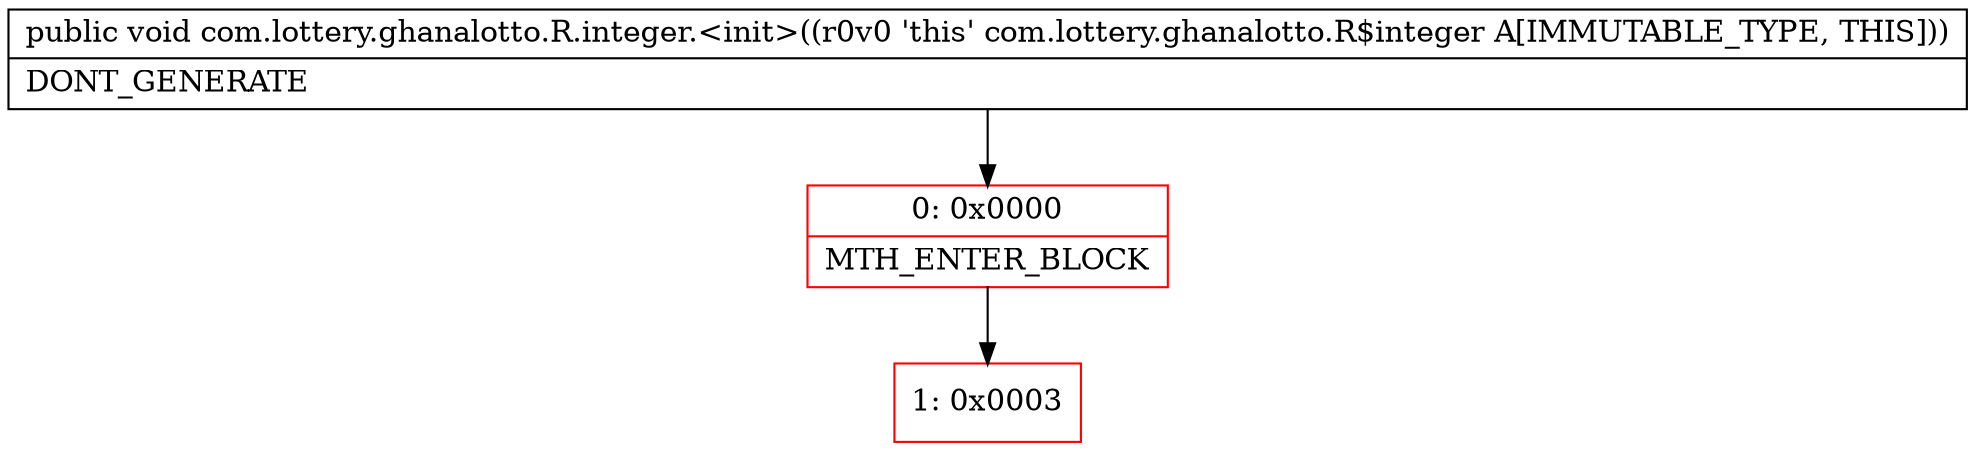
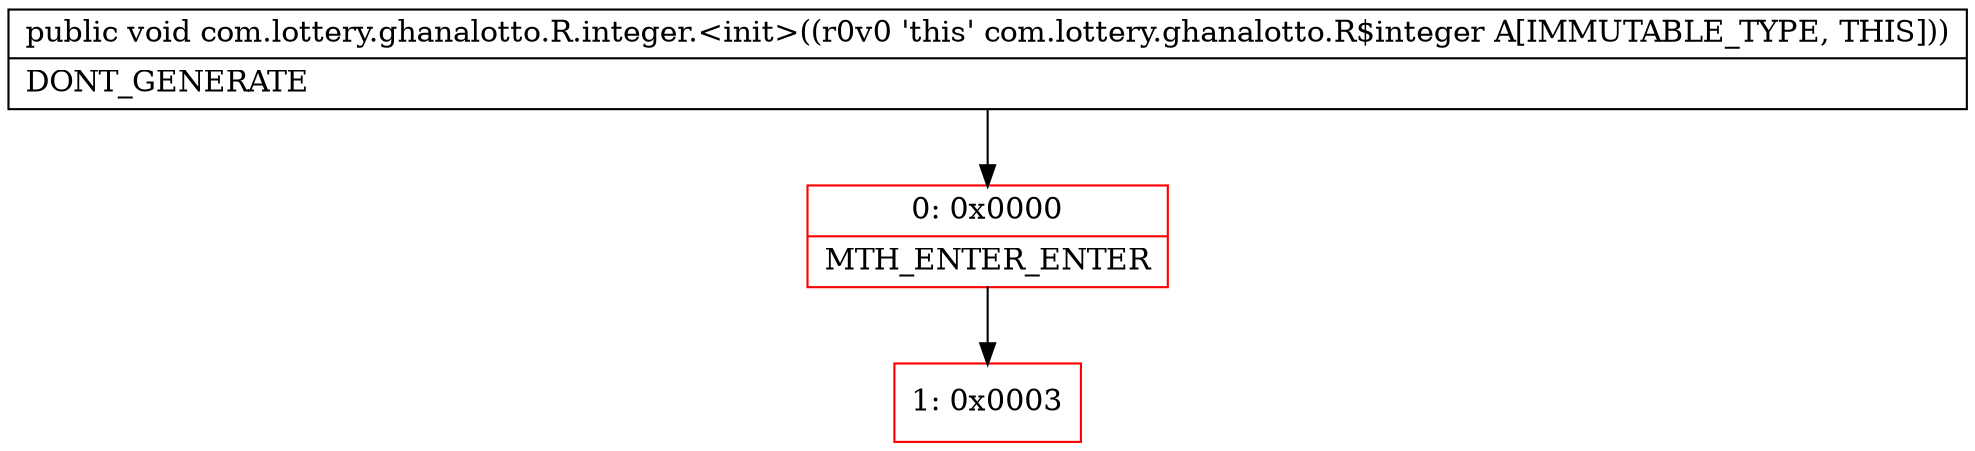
(988, 261) -> (988, 261)
